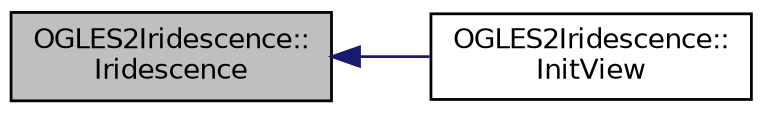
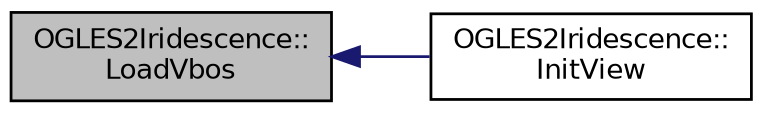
(171, 57) -> (171, 57)
